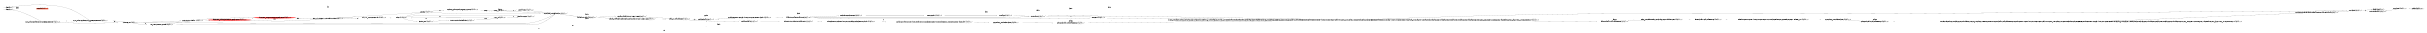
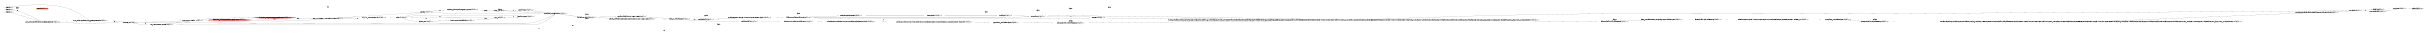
none -> (9, 12)
